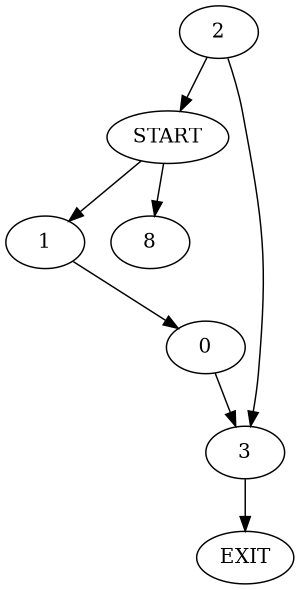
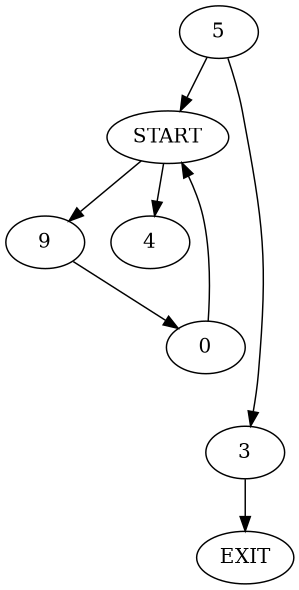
(219, 32) -> (219, 32)
(45, 242) -> (45, 242)
(150, 242) -> (150, 242)
(223, 393) -> (208, 247)
